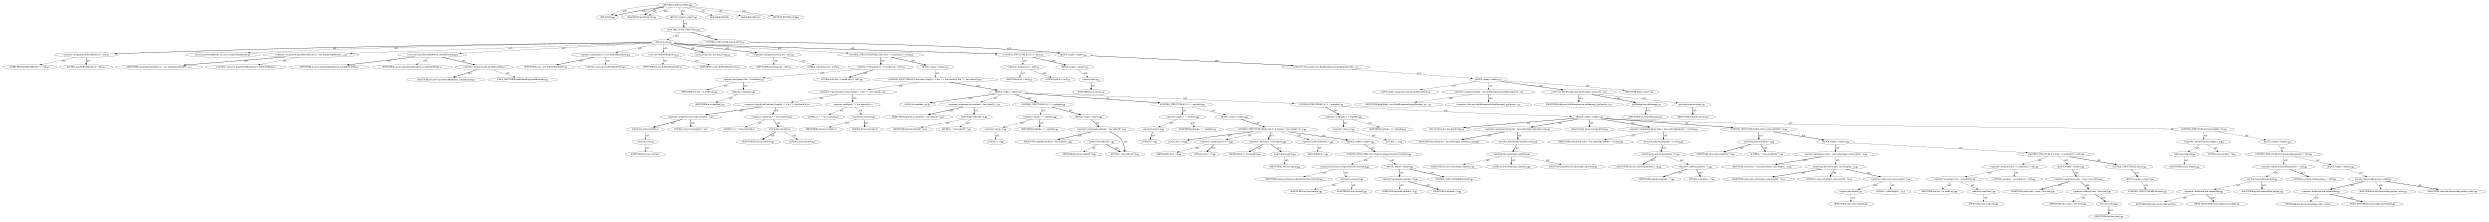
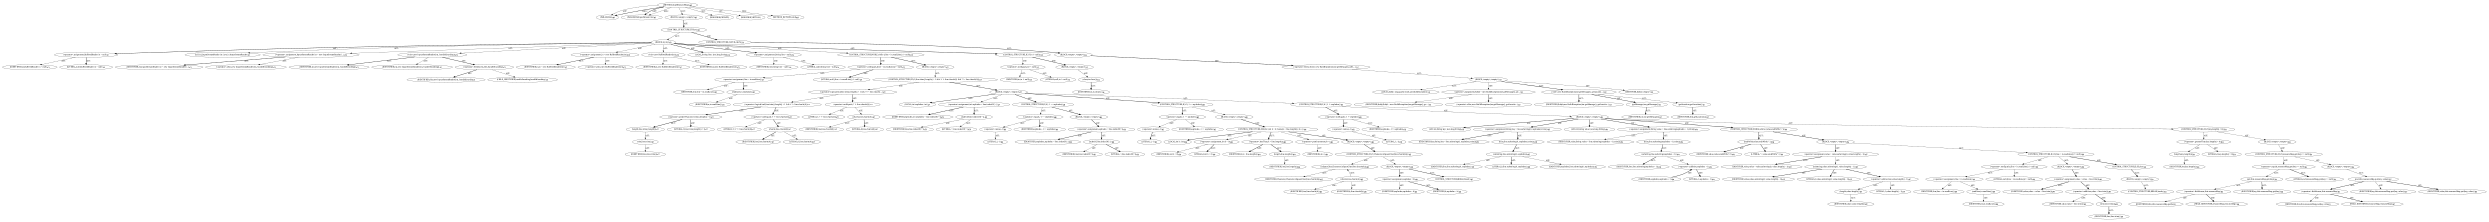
(1120, 139) -> (1102, 135)
(1344, 173) -> (1350, 173)
(1676, 173) -> (1681, 175)
